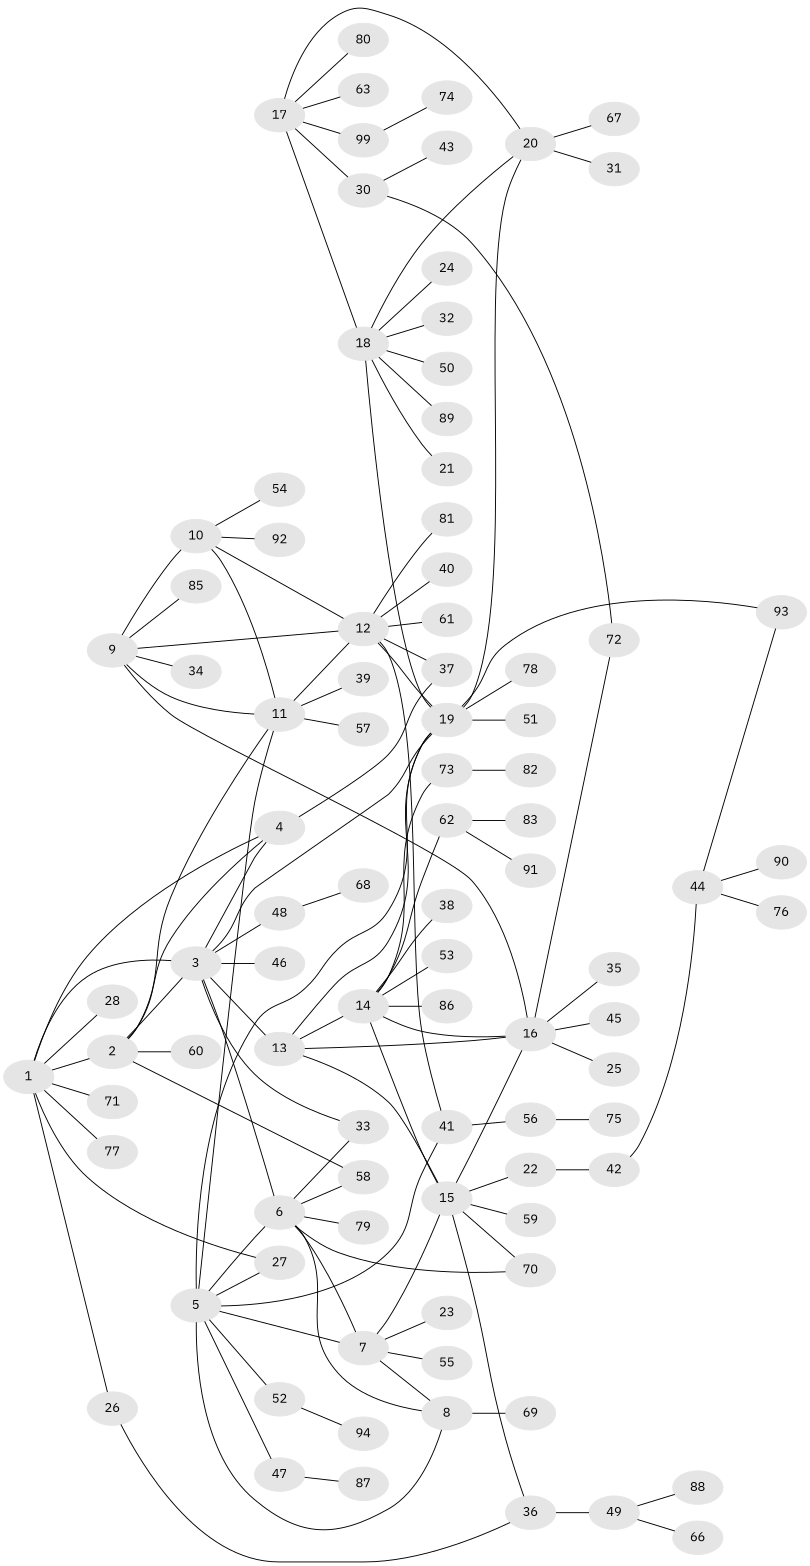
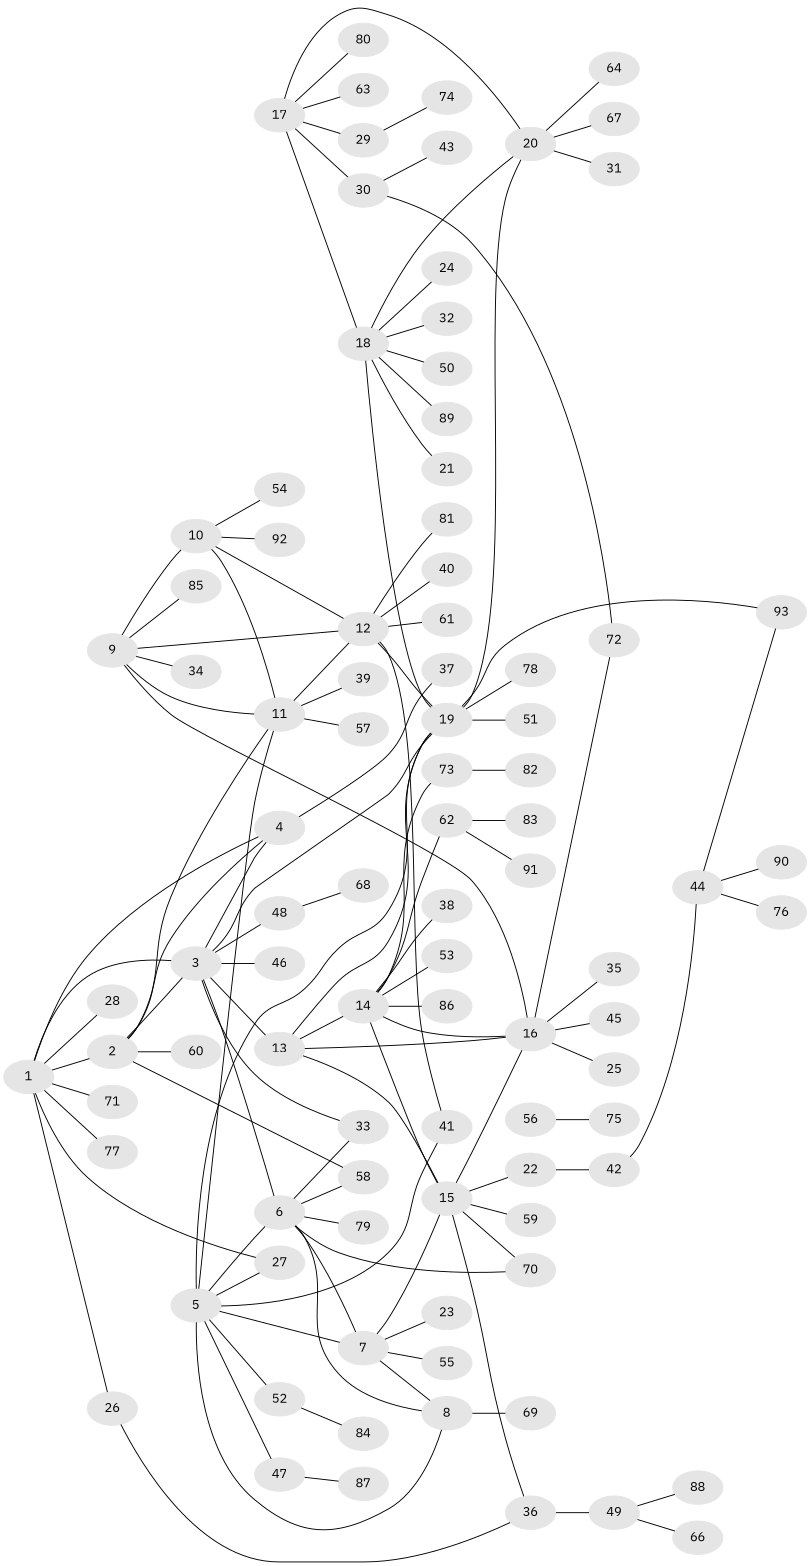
none -> (614, 69)
(363, 140) -> (363, 140)
(400, 647) -> none
(493, 1123) -> none
(363, 1434) -> (363, 1434)
